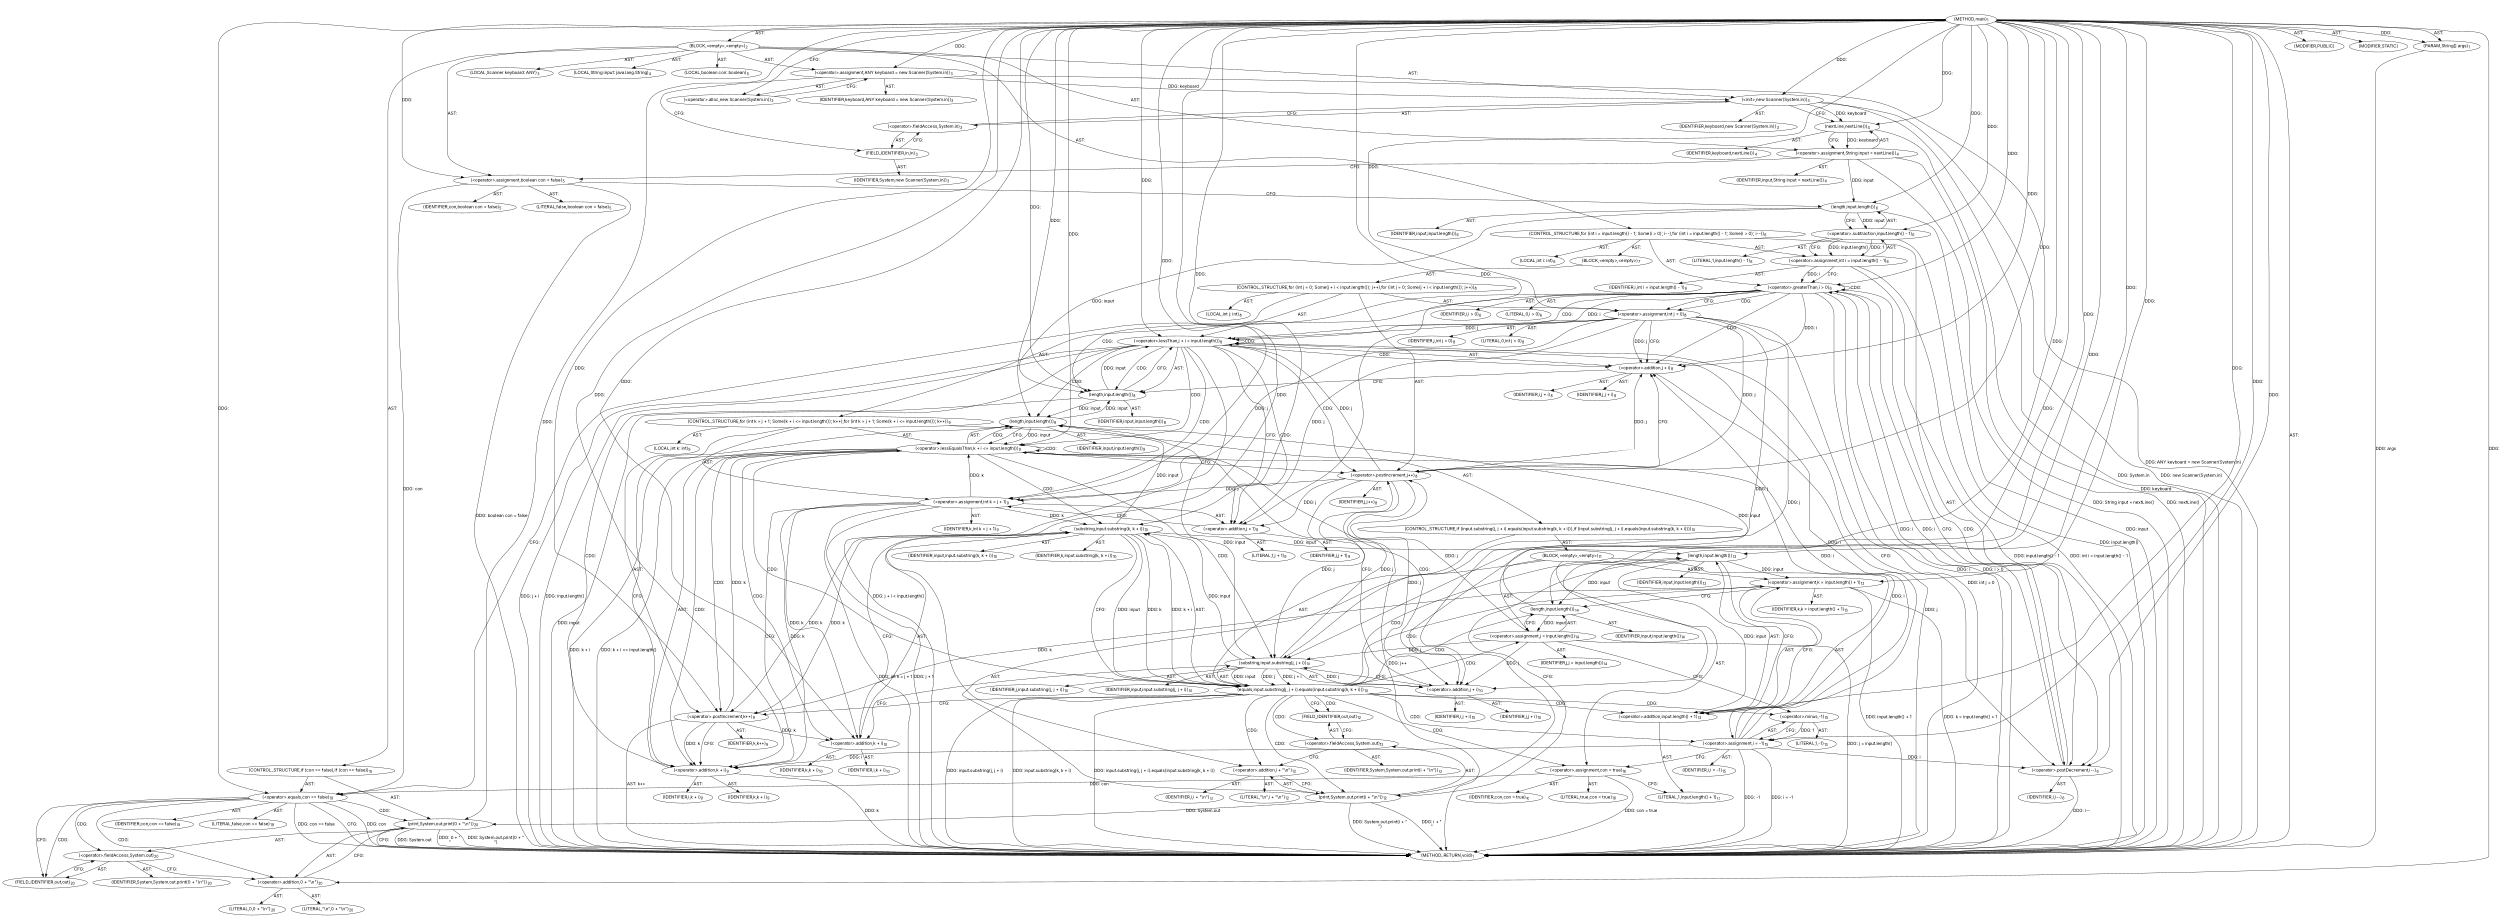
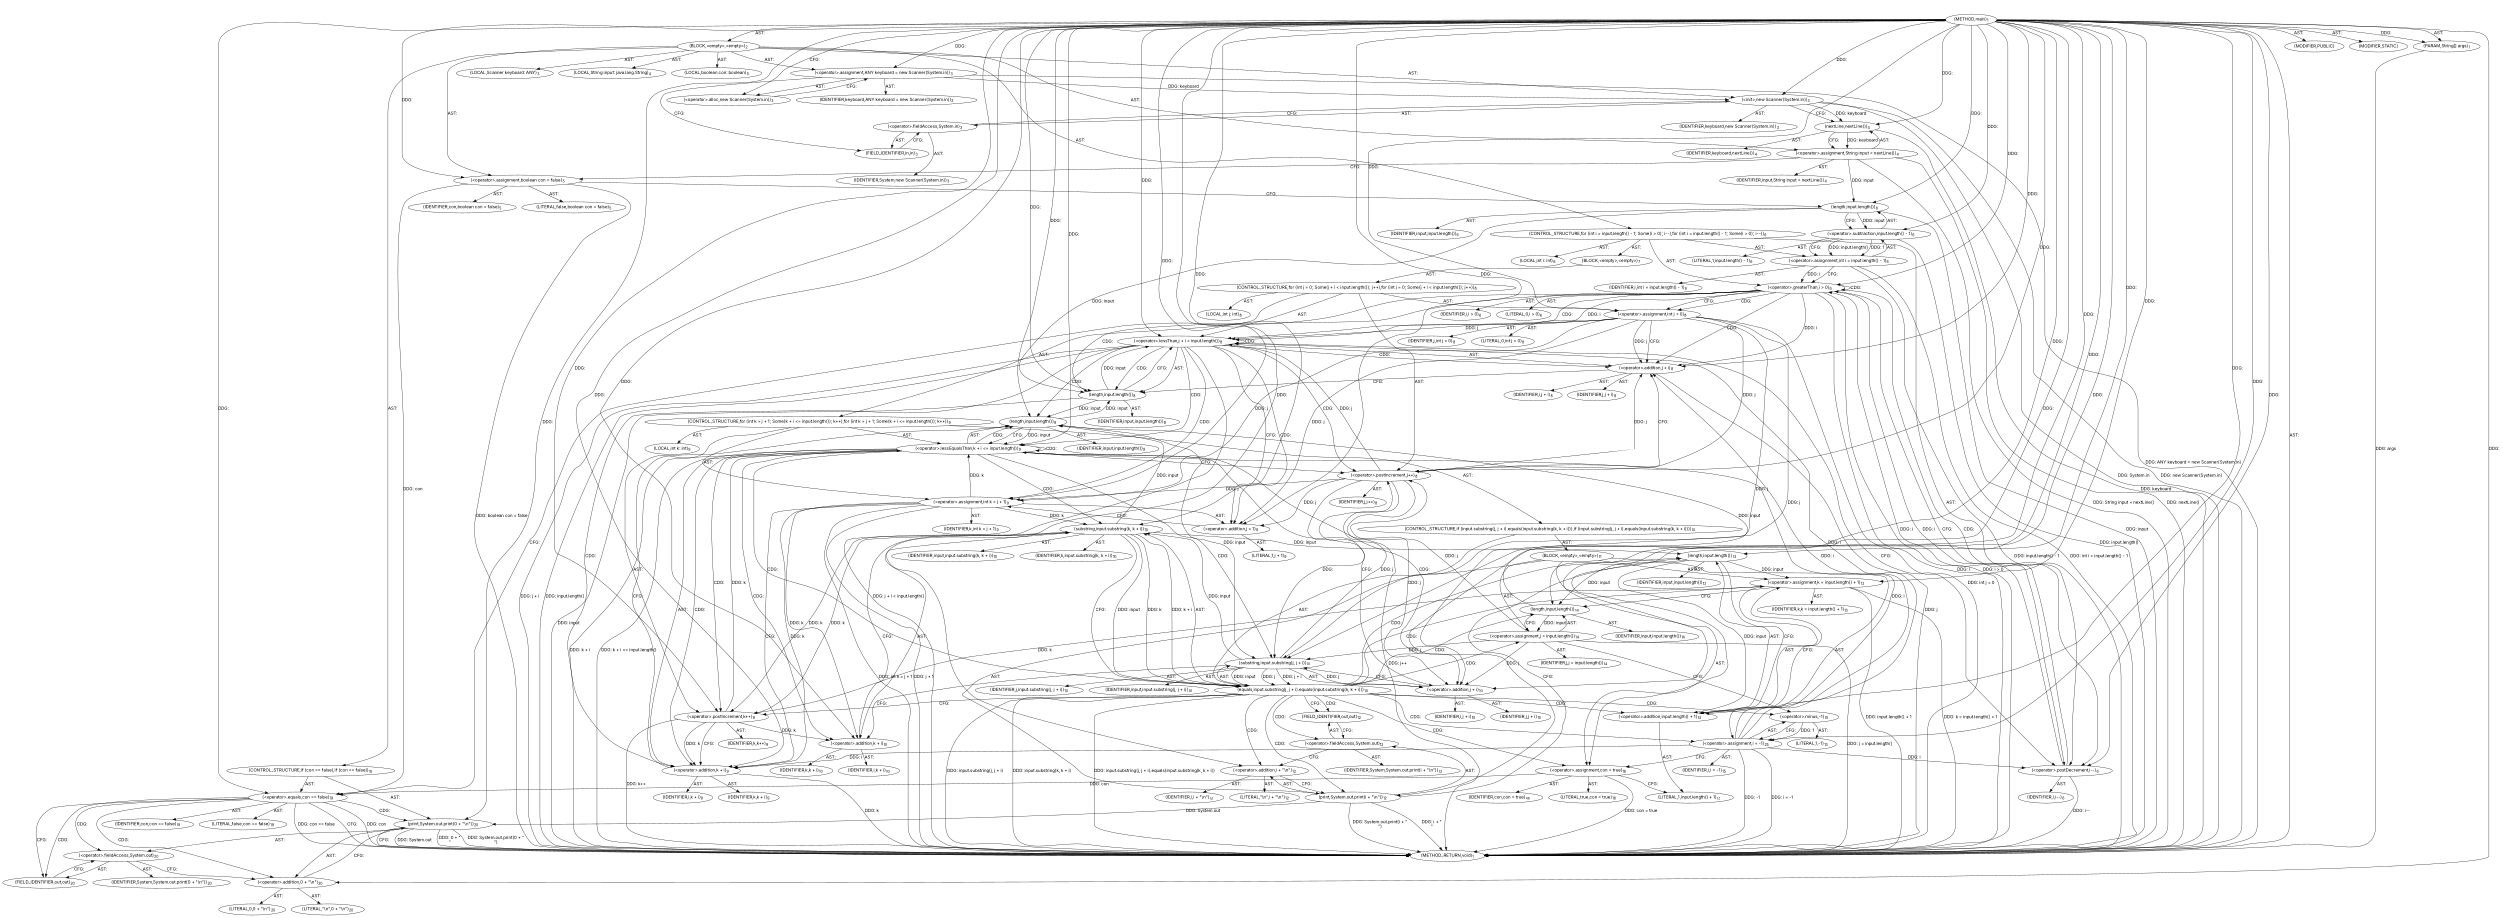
(896, 166) -> (933, 156)
none -> (1992, 545)
(1330, 556) -> none
(1328, 570) -> (1328, 570)
(1767, 743) -> (1767, 743)
(636, 784) -> (636, 784)
(1528, 797) -> (1528, 797)
